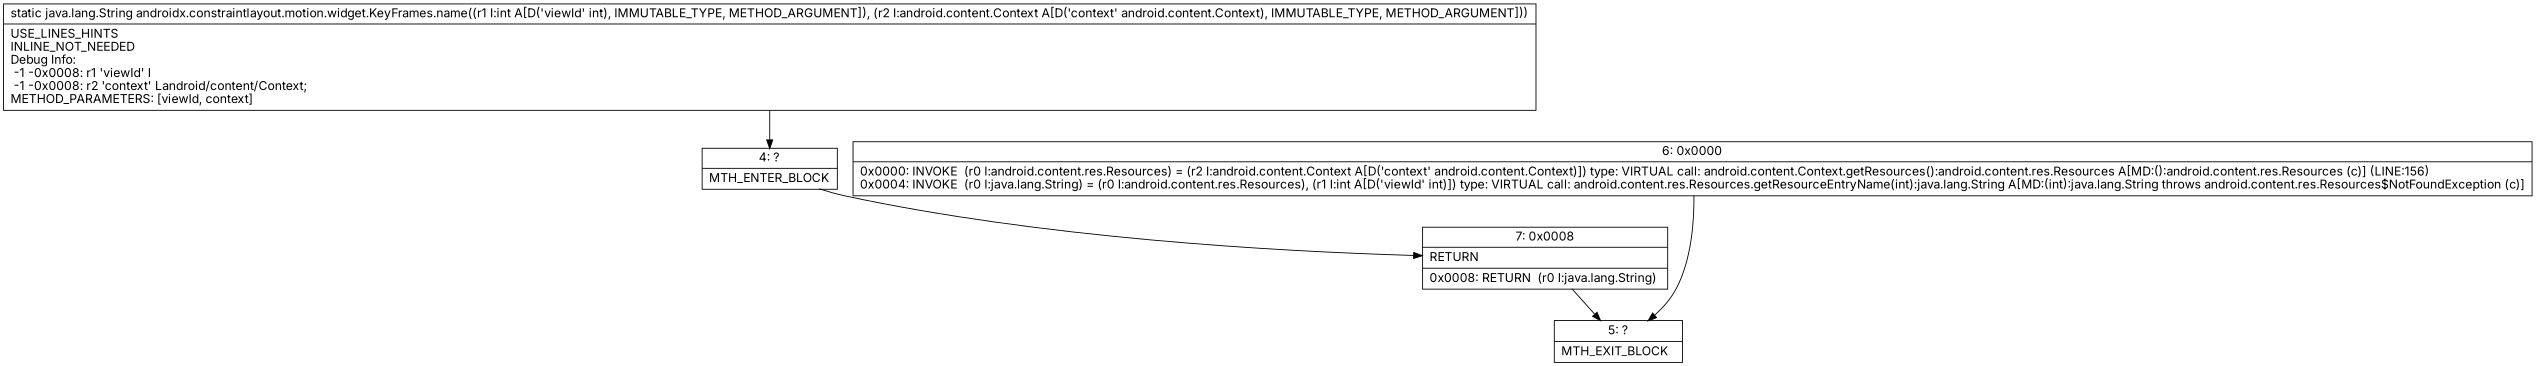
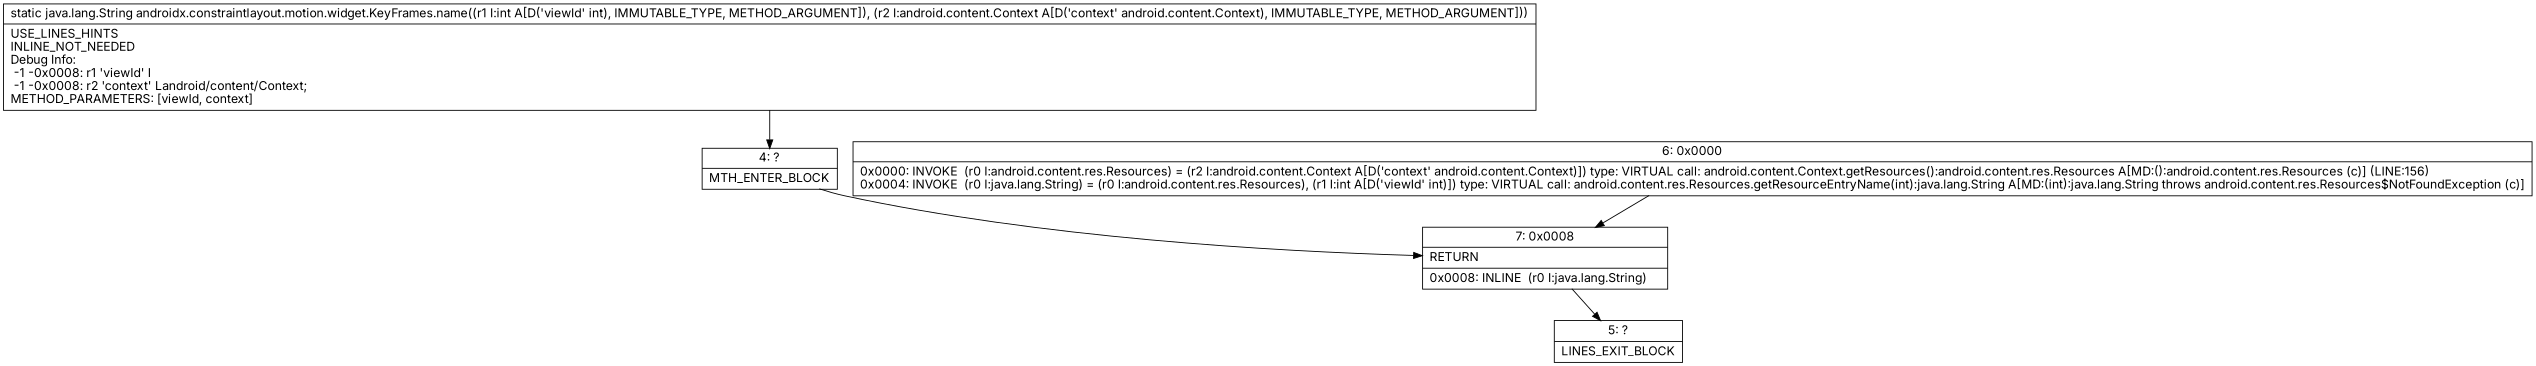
(1687, 260) -> (1626, 209)
(1545, 278) -> (1540, 278)
(1615, 352) -> (1618, 352)
